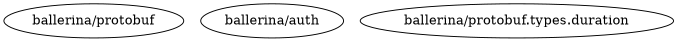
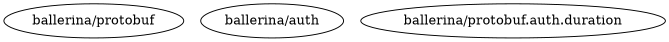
(517, 21) -> (513, 21)
